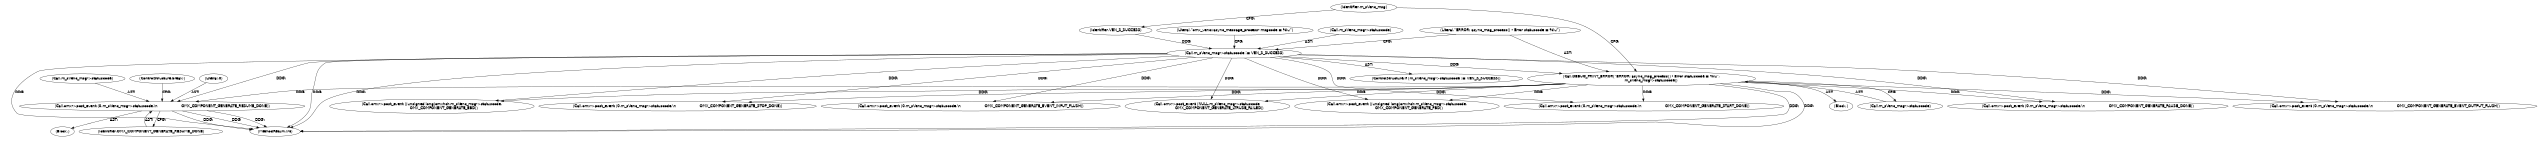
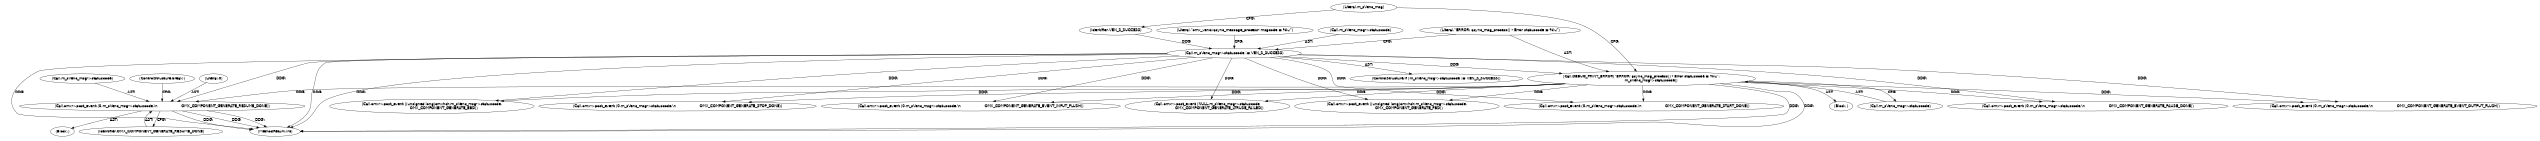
(1364, 7) -> (1364, 7)
